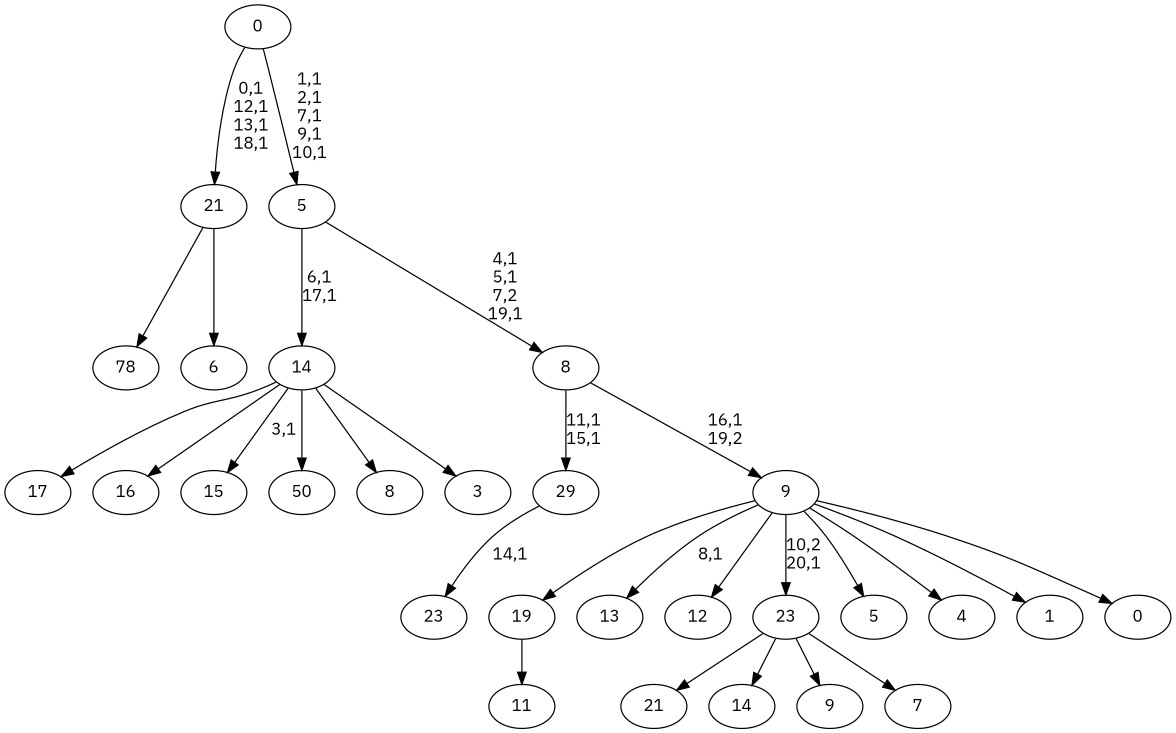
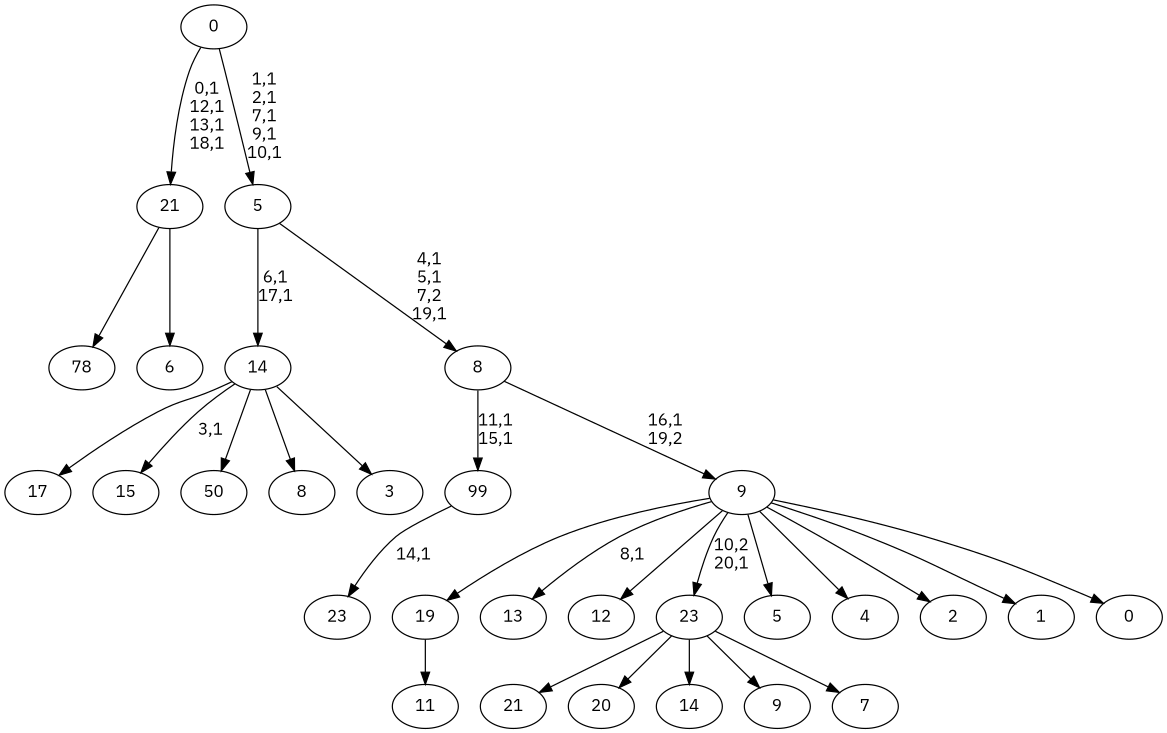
(126, 493) -> none
(566, 493) -> (478, 493)
none -> (953, 617)
none -> (601, 706)
